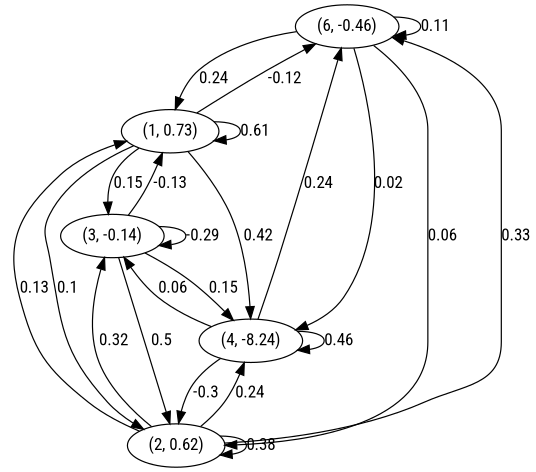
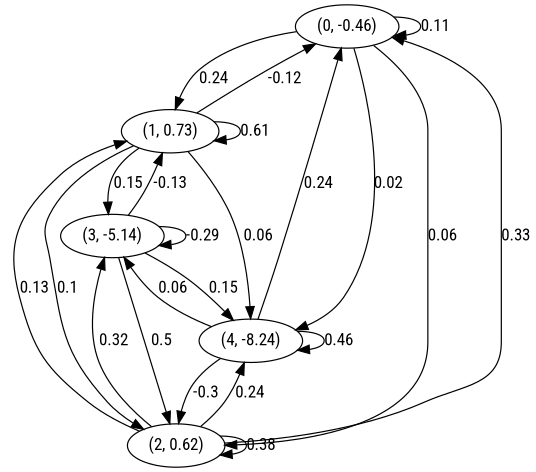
(347, 26) -> (347, 26)
(112, 236) -> (112, 236)
(259, 236) -> (259, 236)
